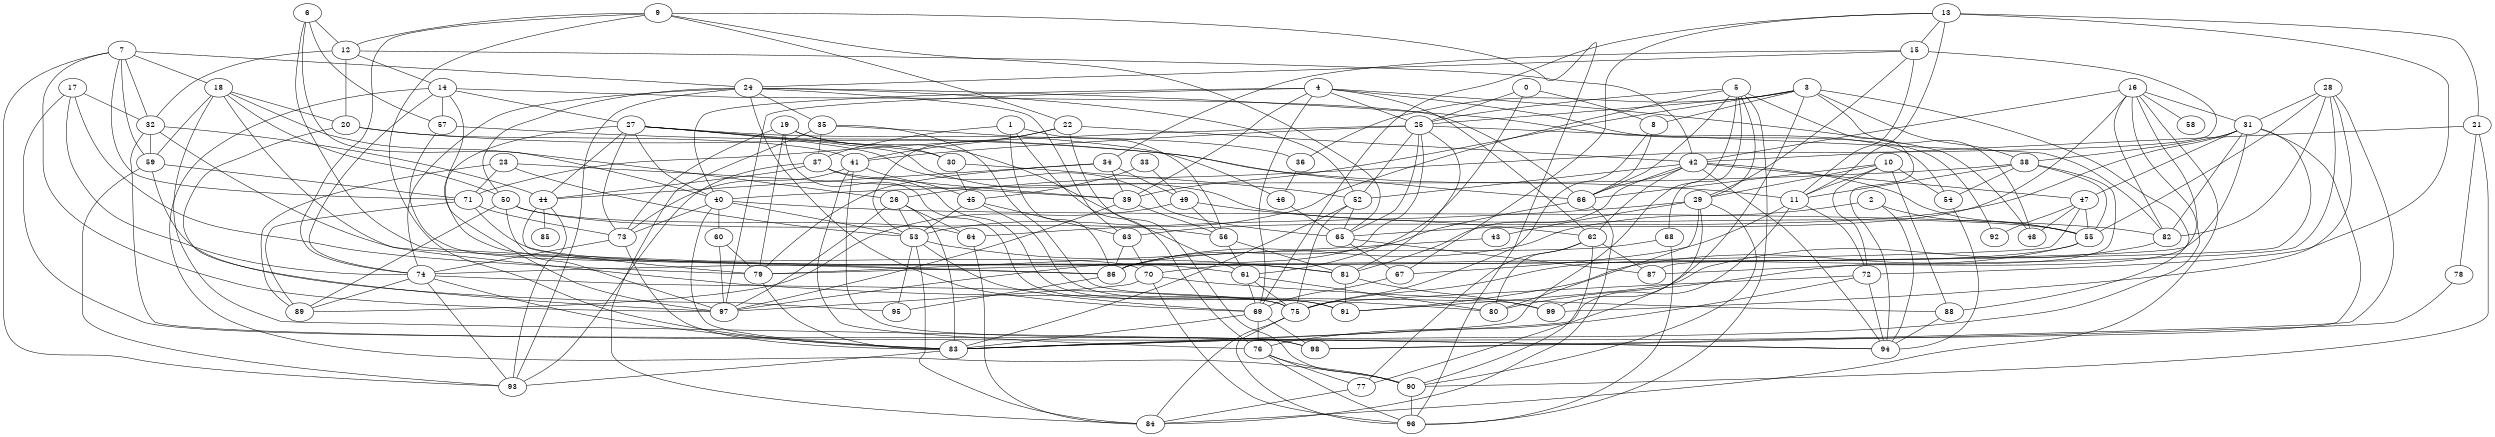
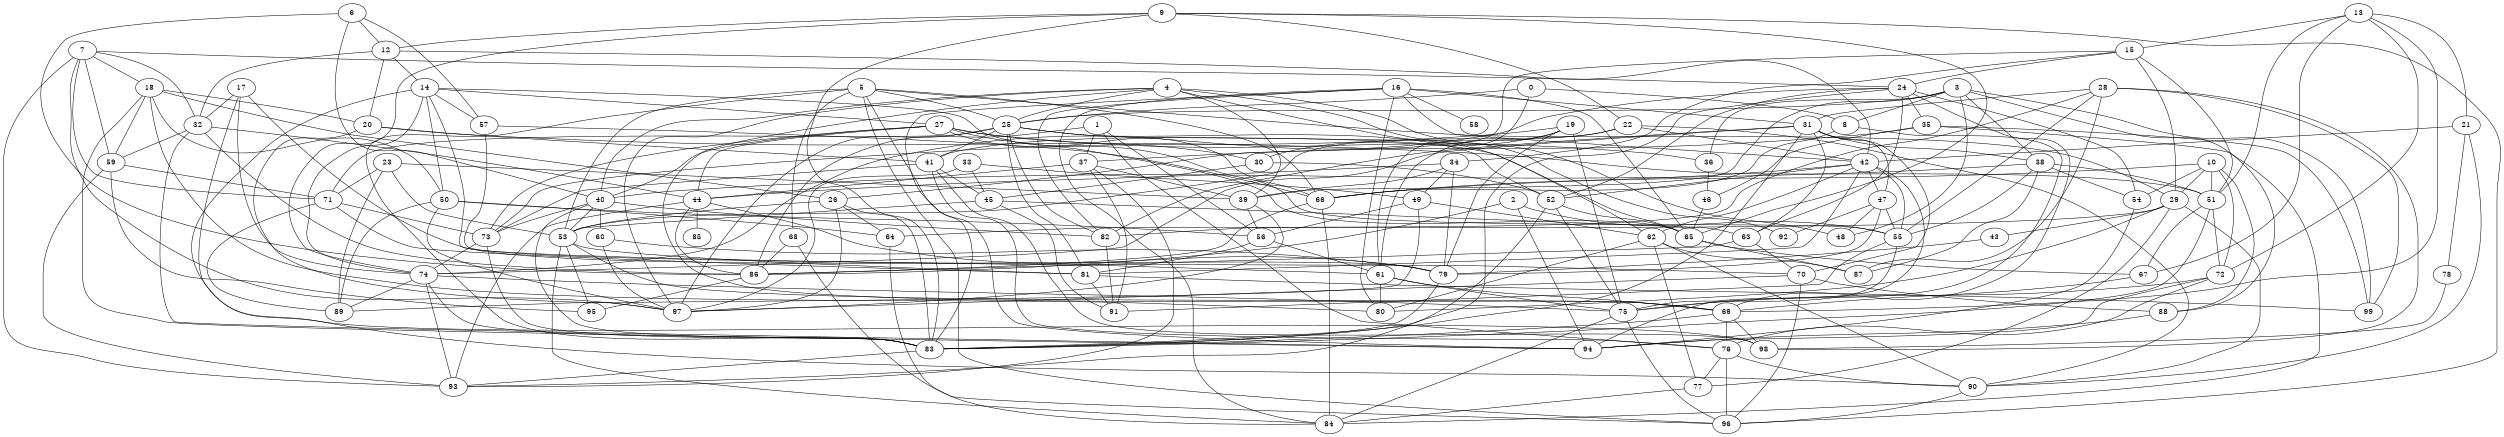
(581, 105) -> (434, 139)
(1795, 200) -> (2212, 200)
(477, 230) -> (809, 208)
none -> (681, 250)
